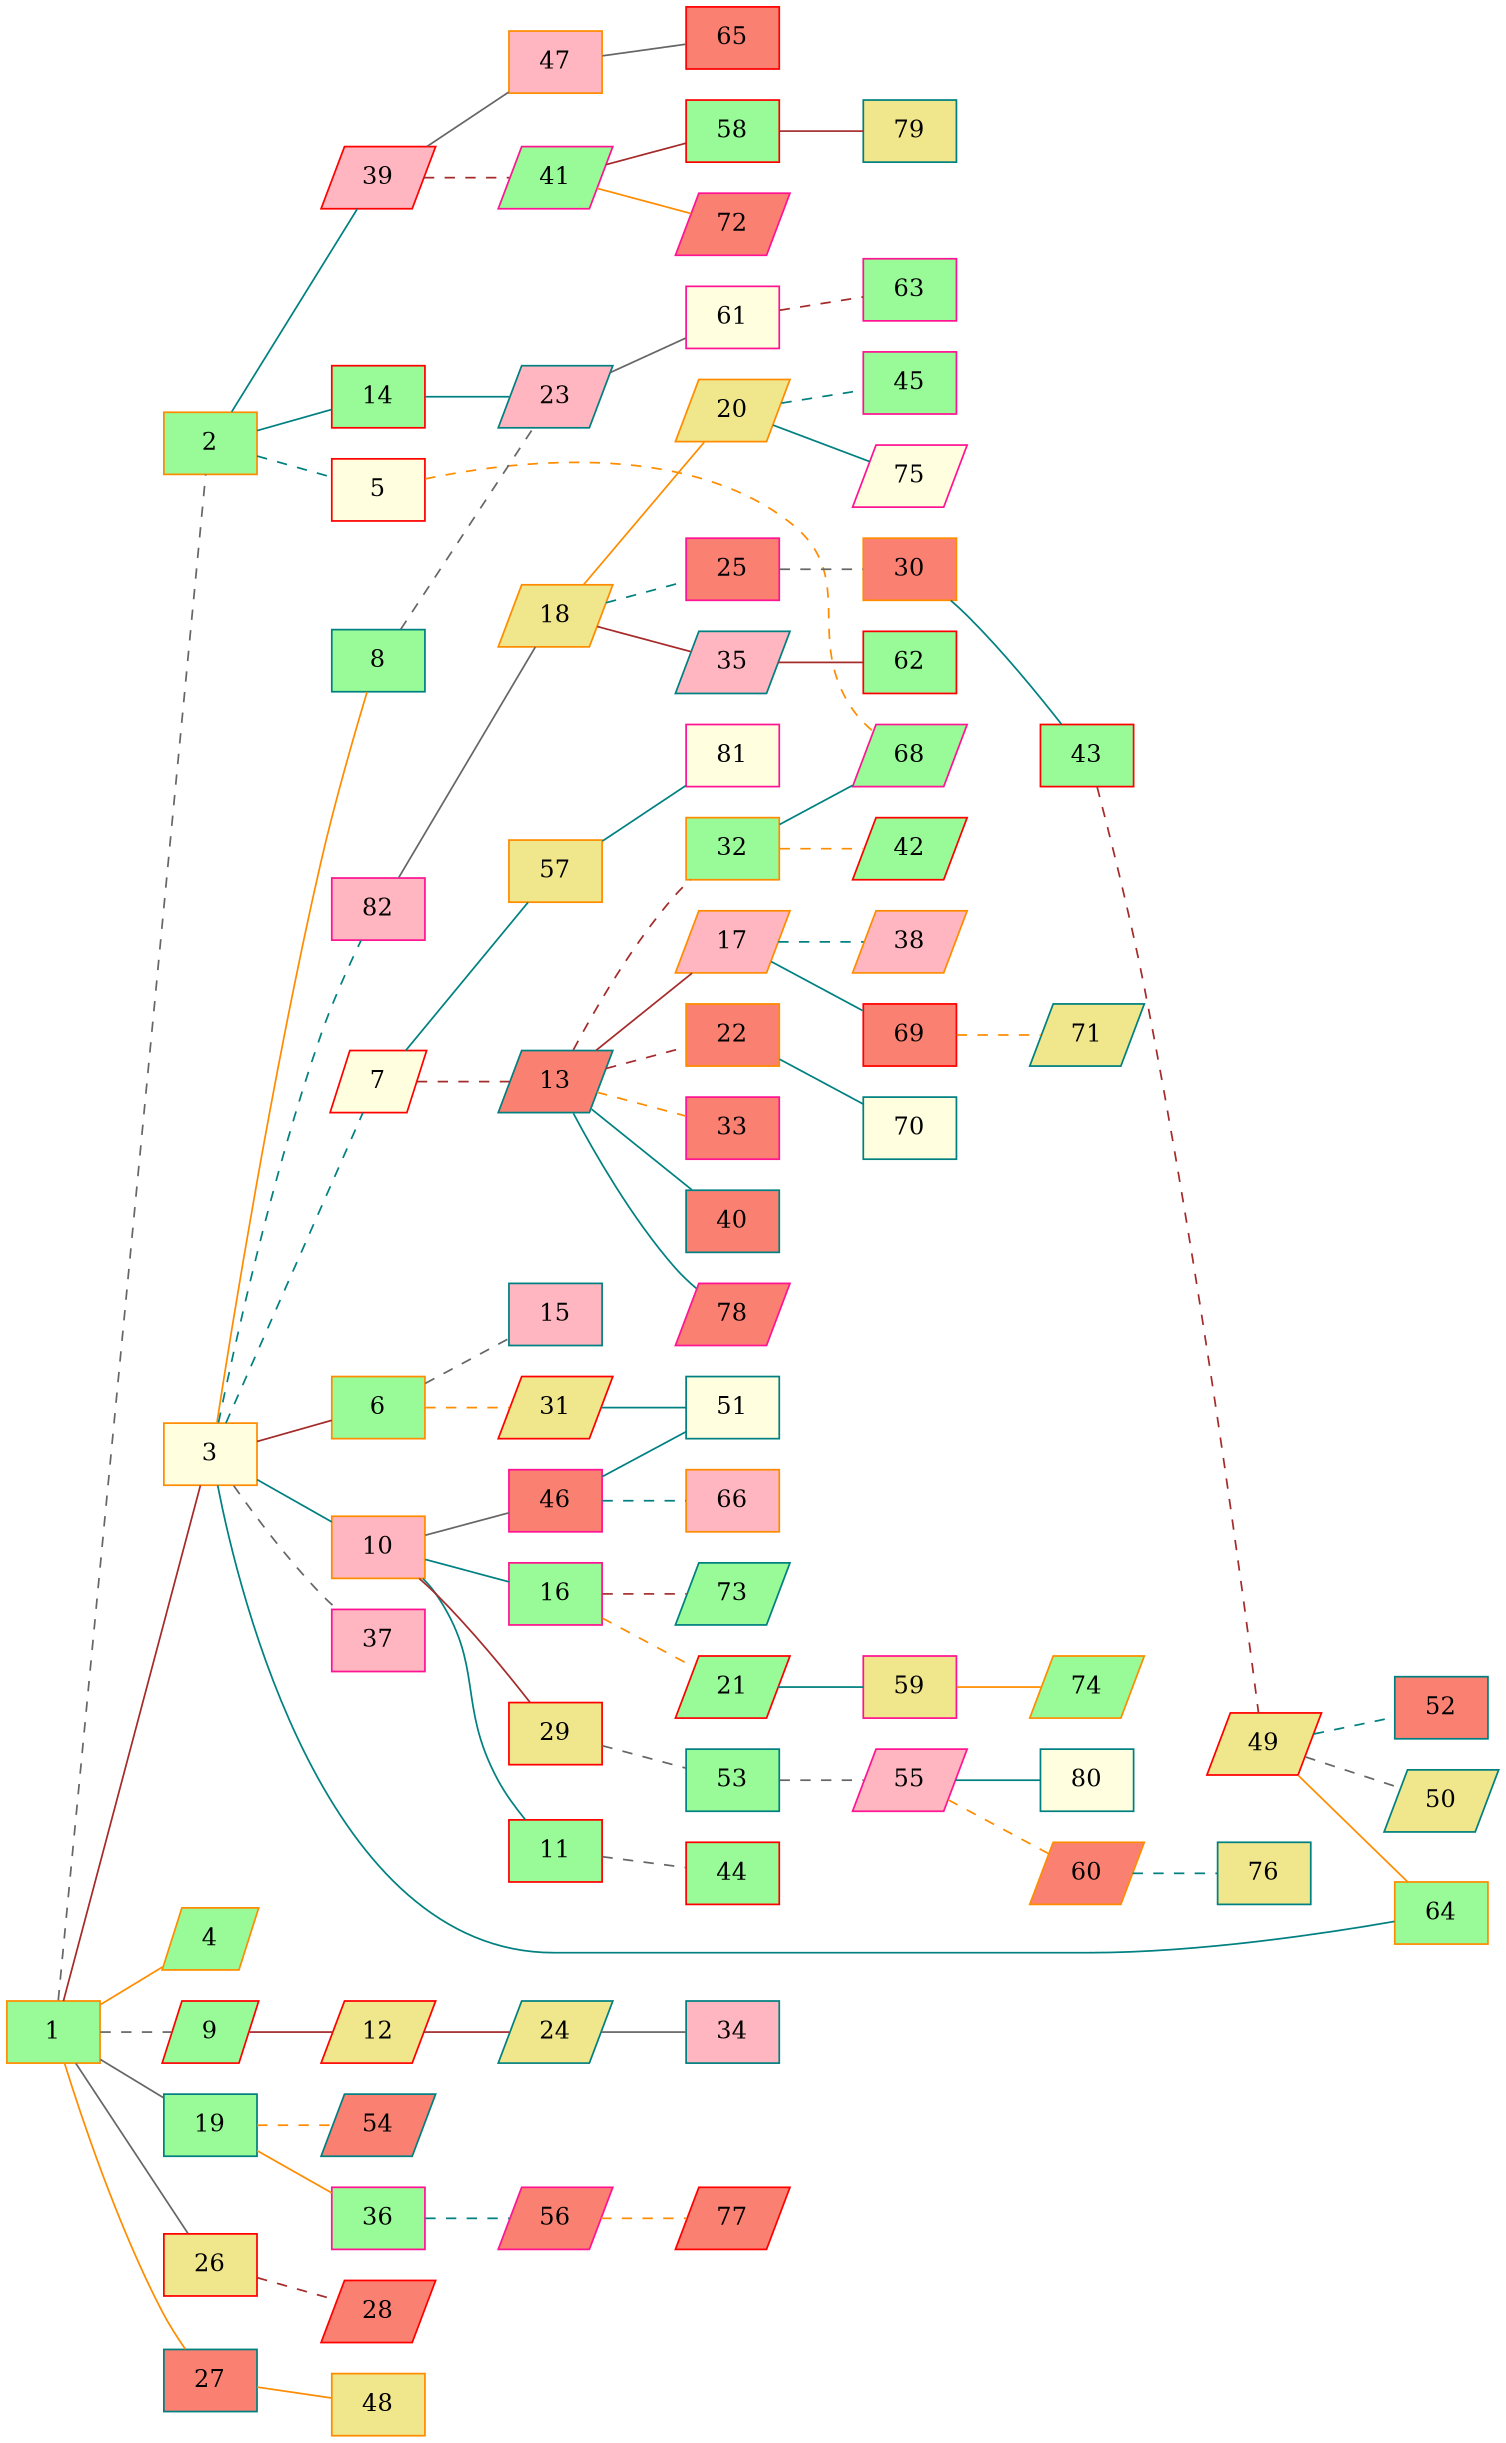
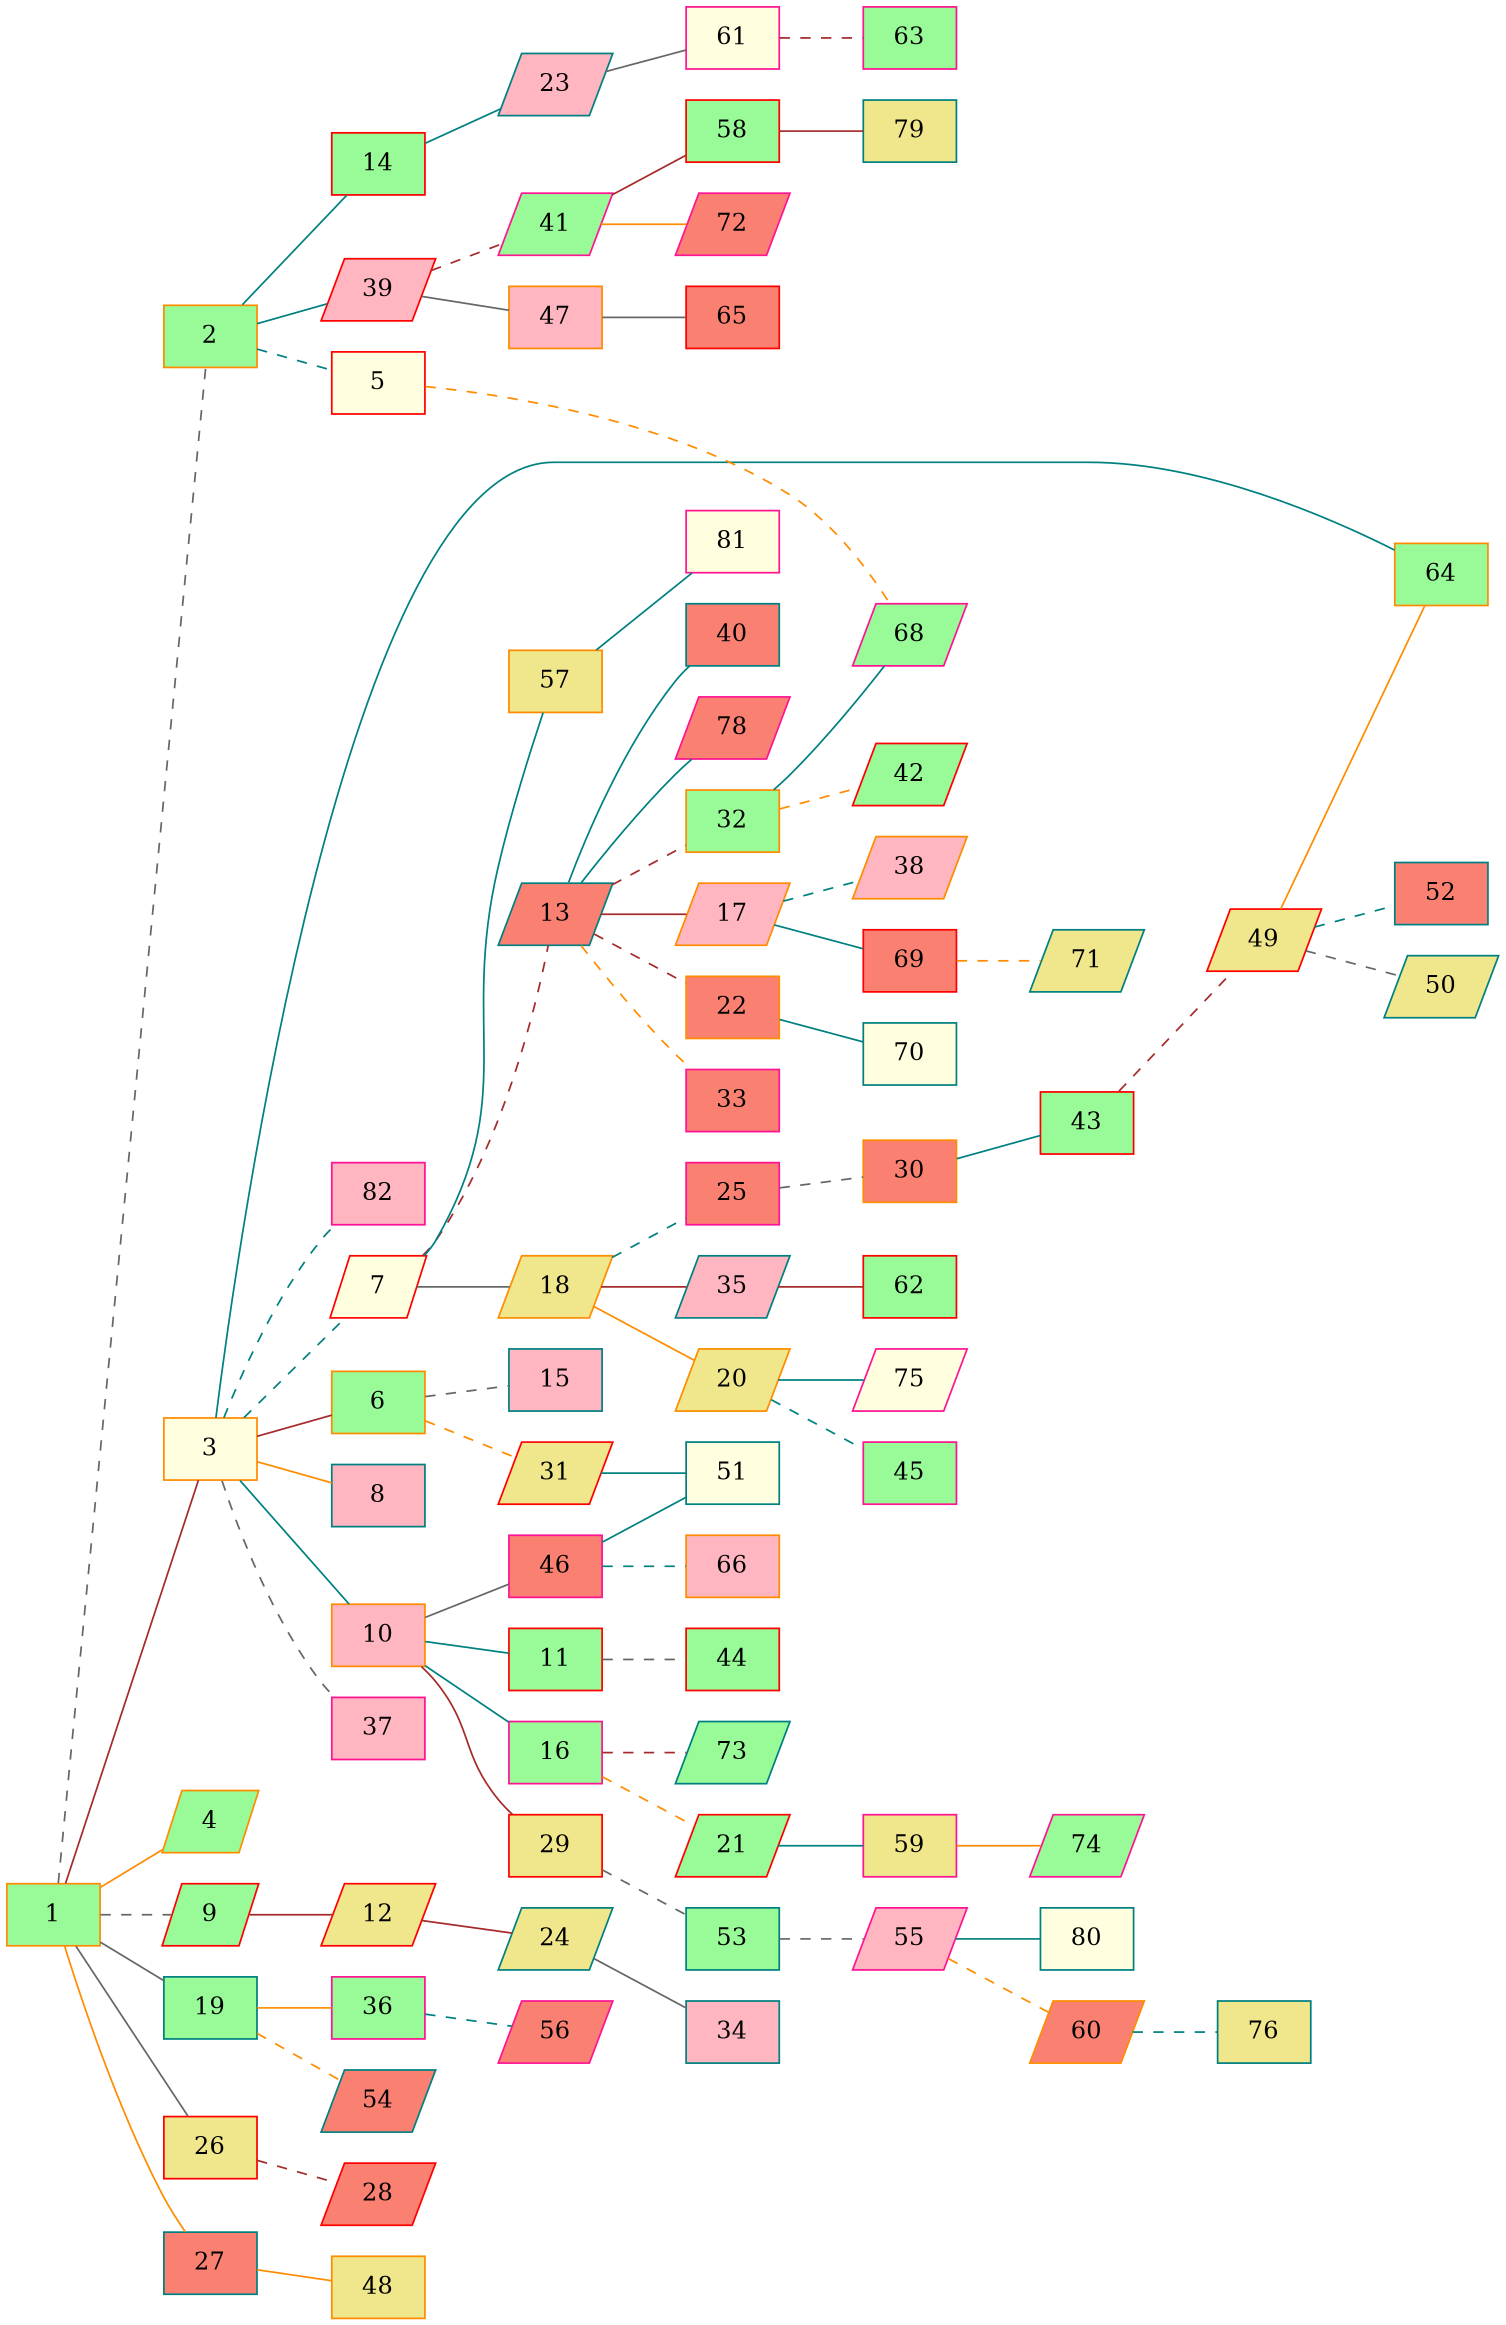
(467, 529) -> none
(378, 661) -> (378, 1496)
(467, 762) -> (463, 1287)
(1087, 1687) -> (1087, 1846)
(733, 2218) -> none
